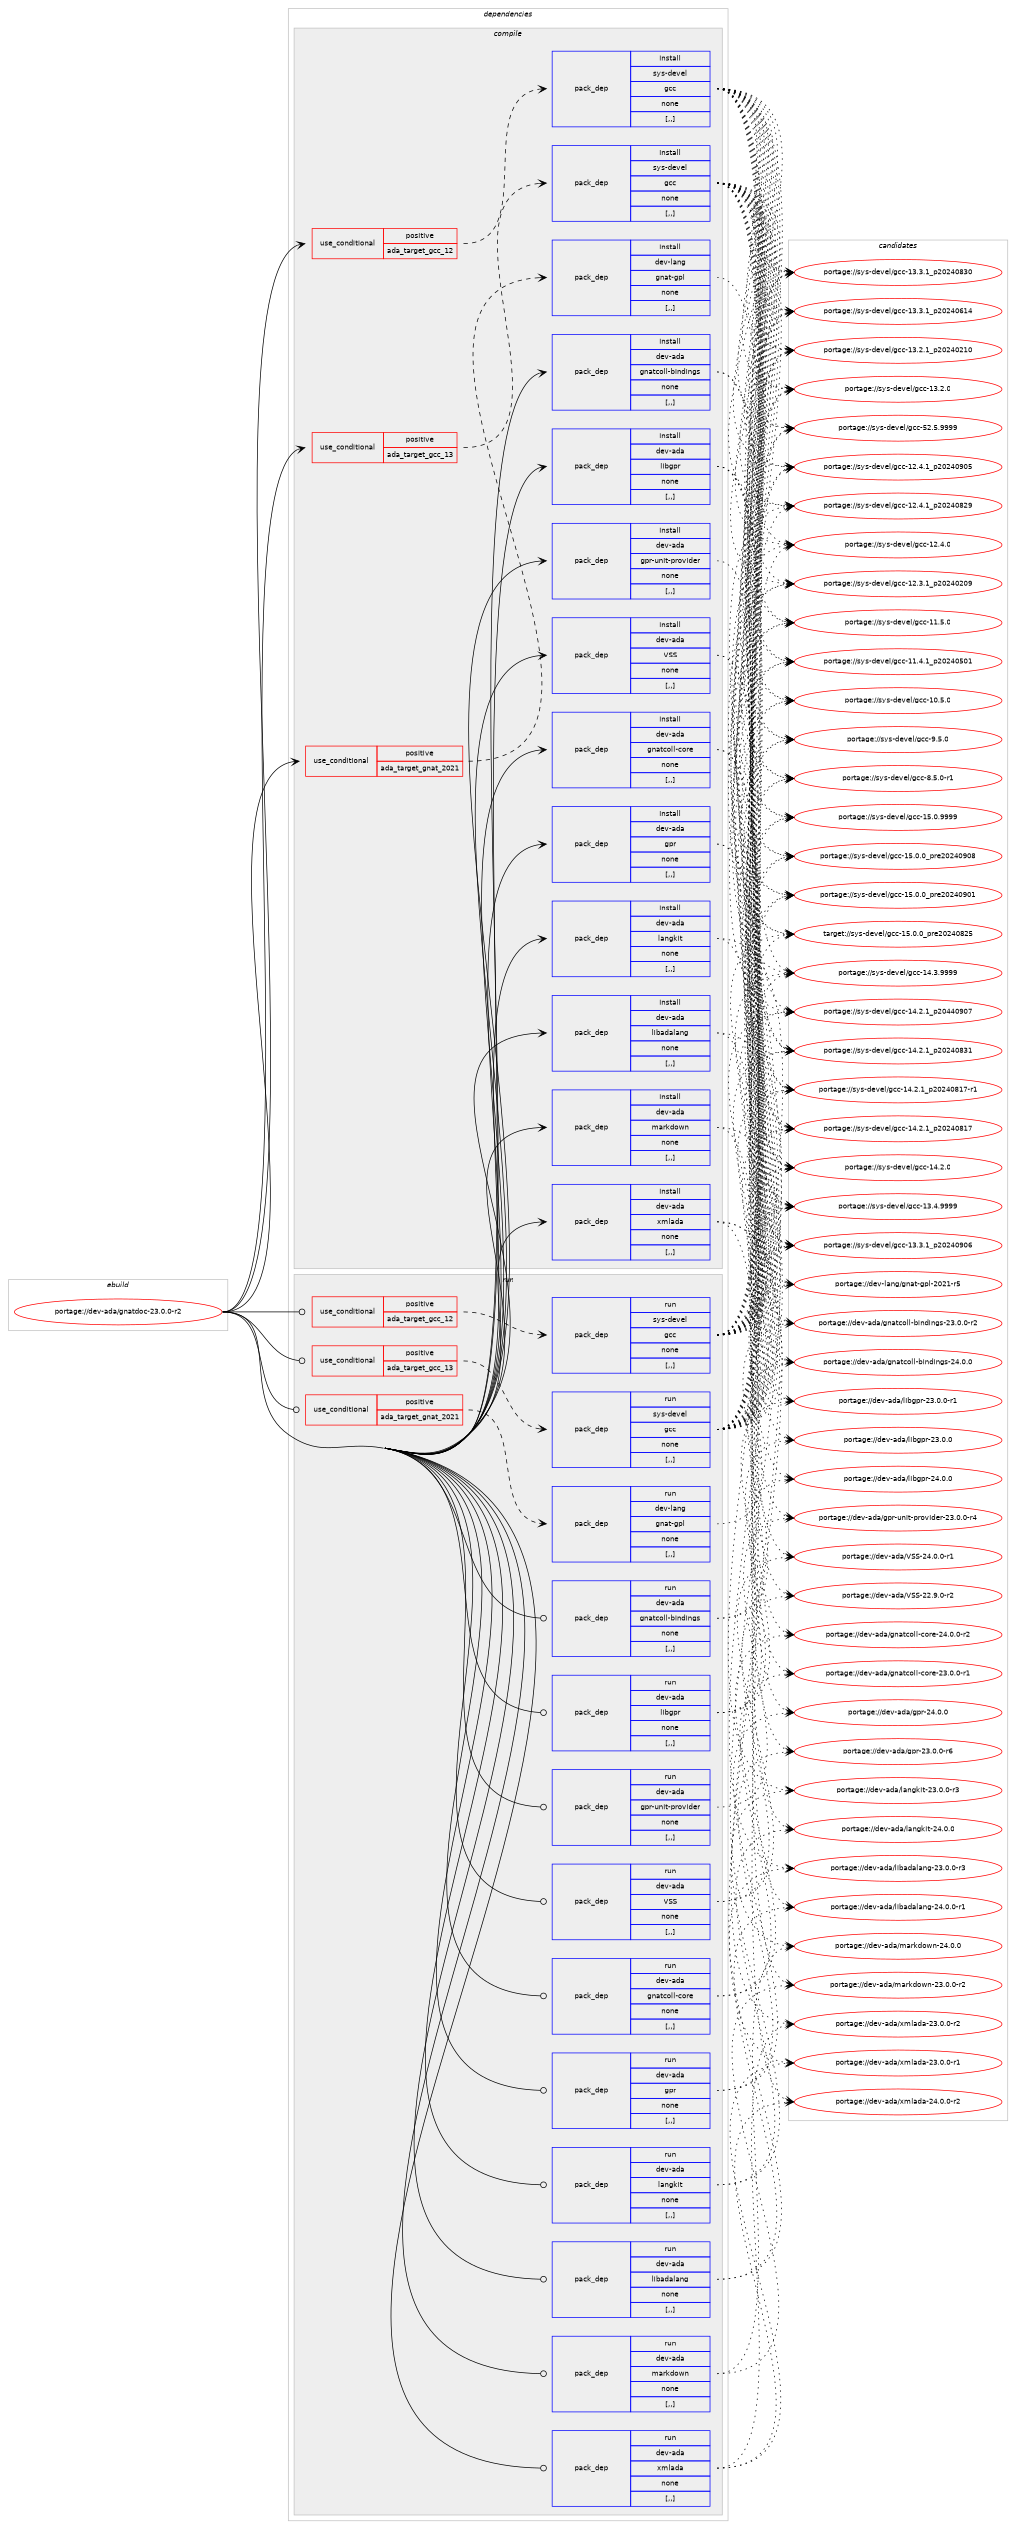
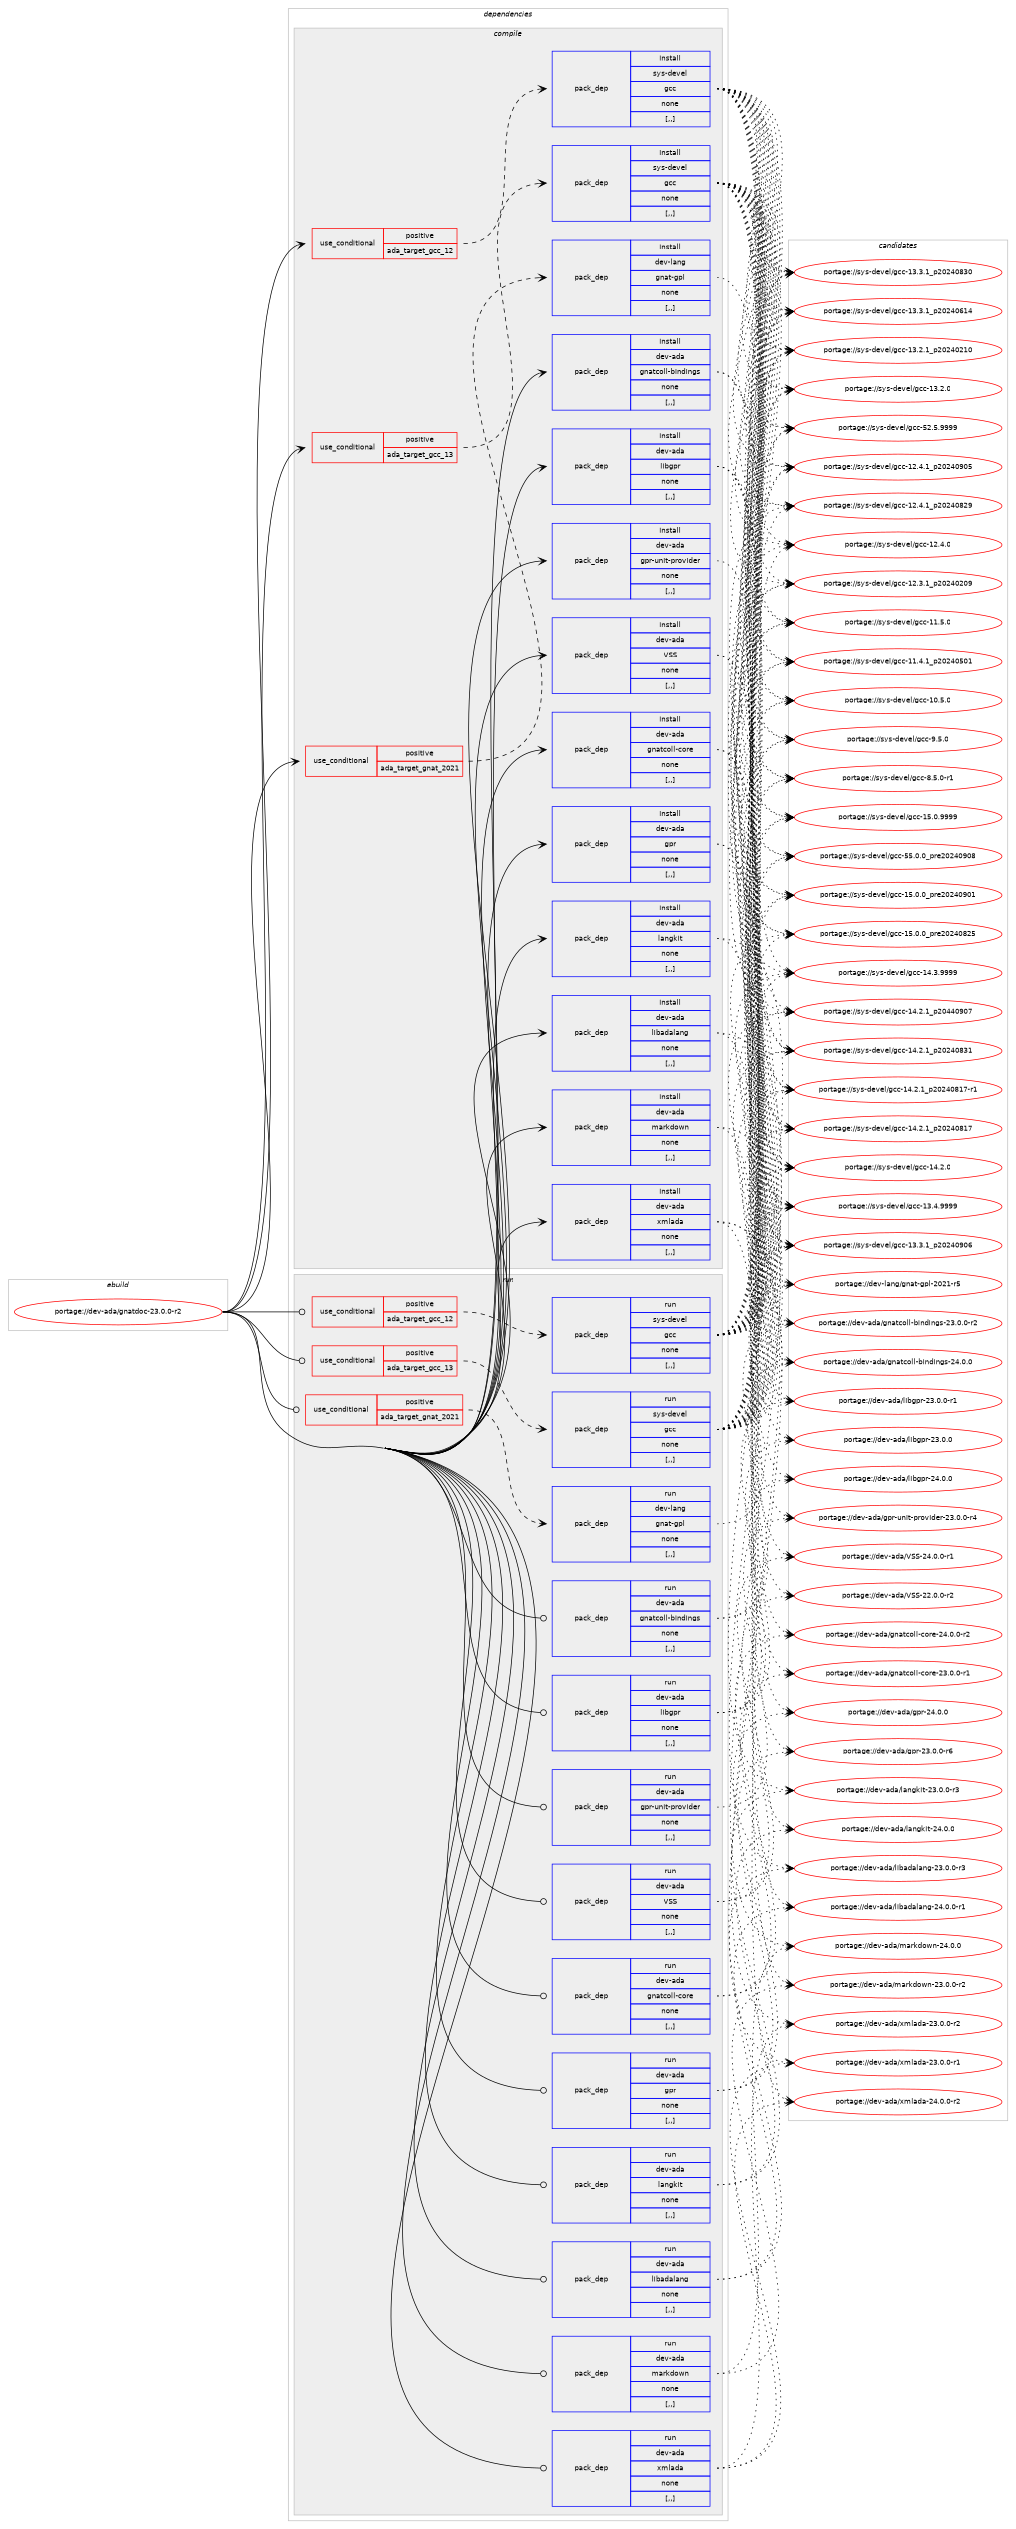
(898, 856) -> (898, 856)
(898, 934) -> (898, 934)
(898, 1596) -> (898, 1596)
